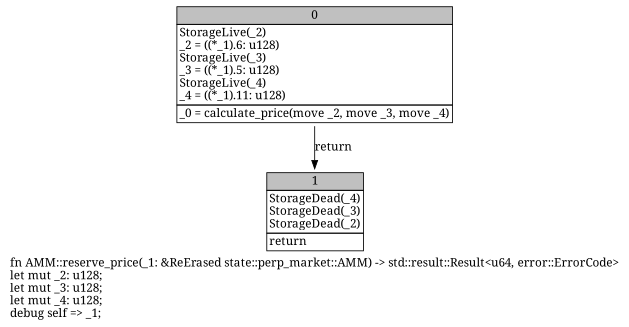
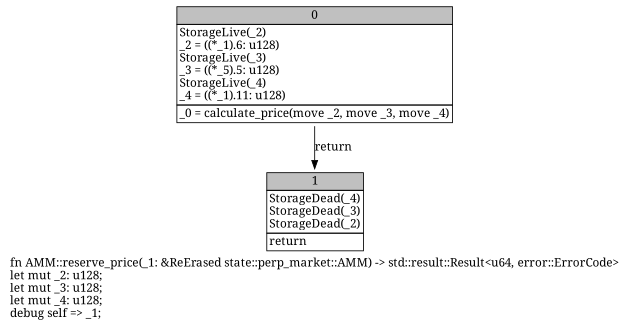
(229, 71) -> (229, 71)
